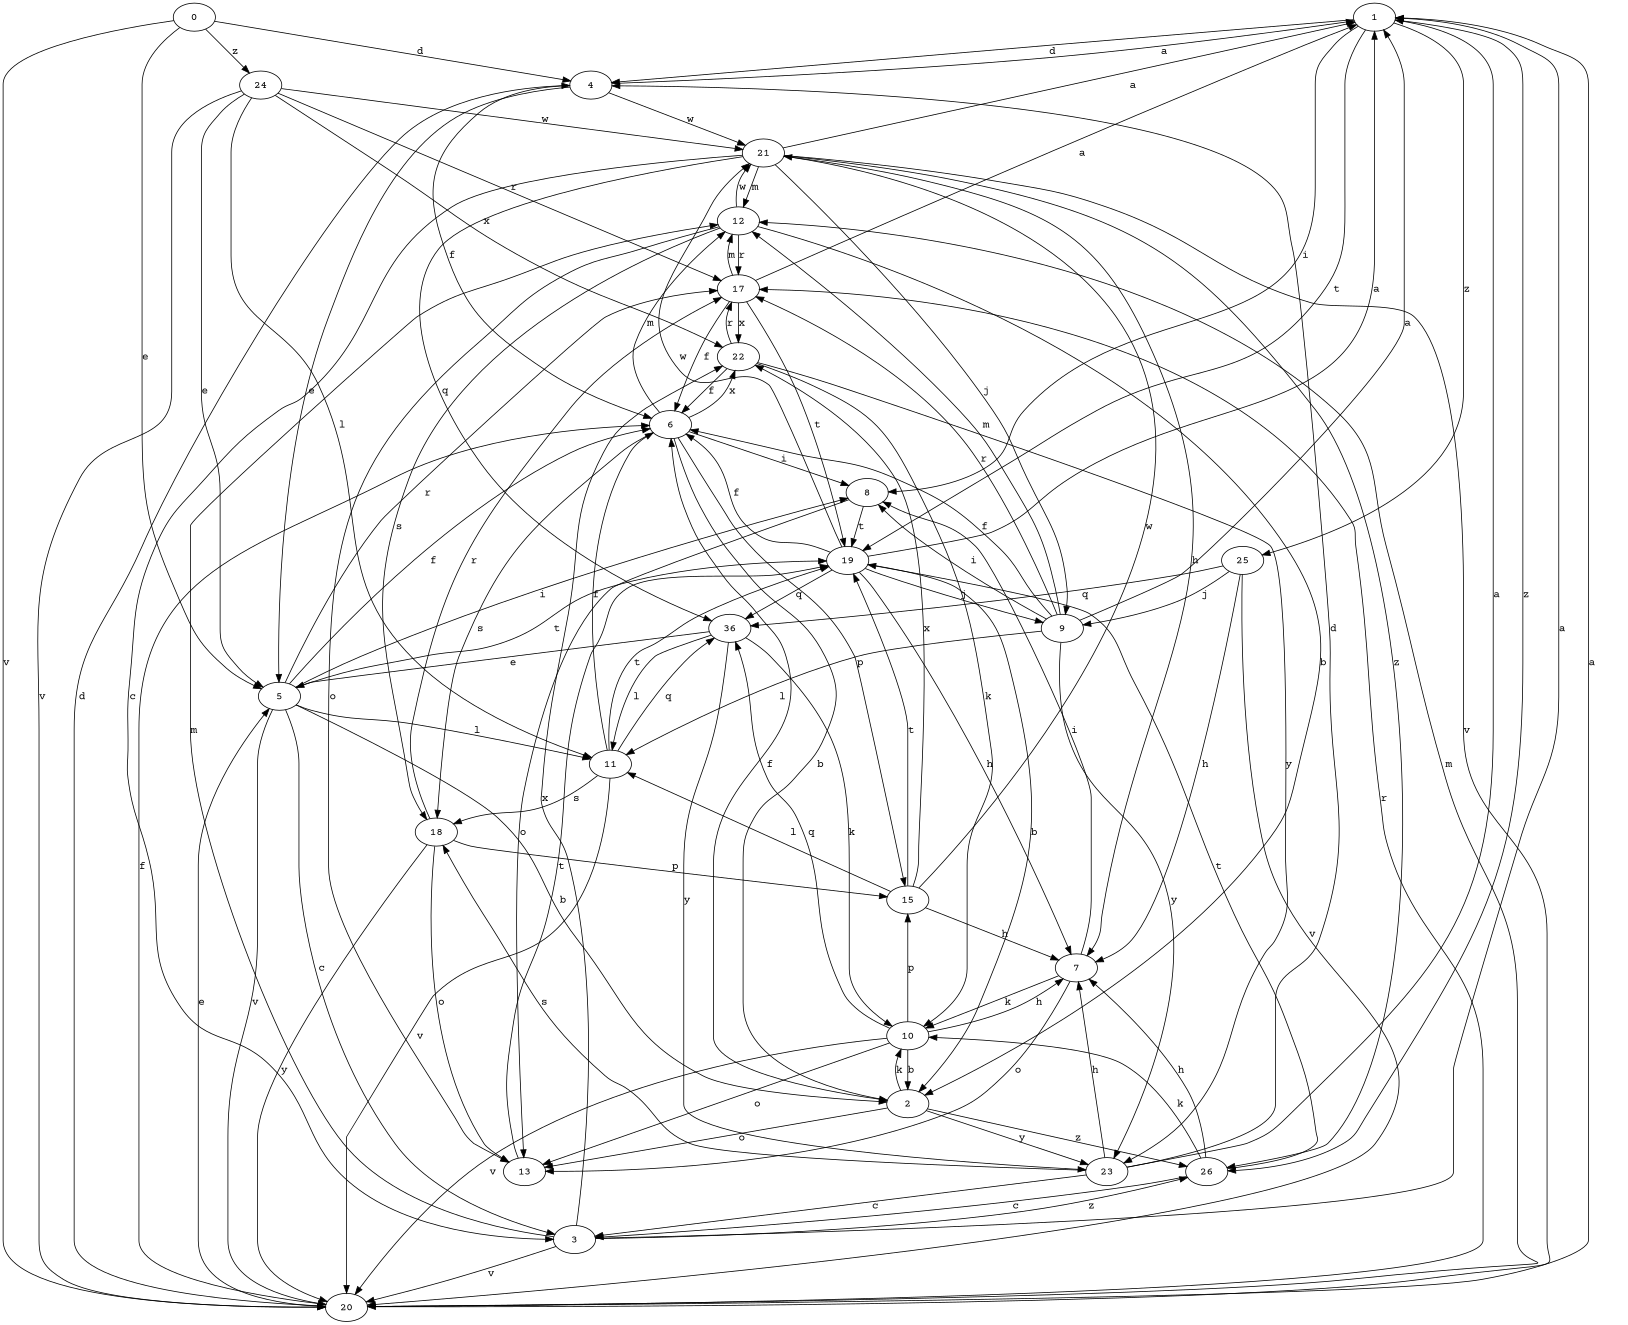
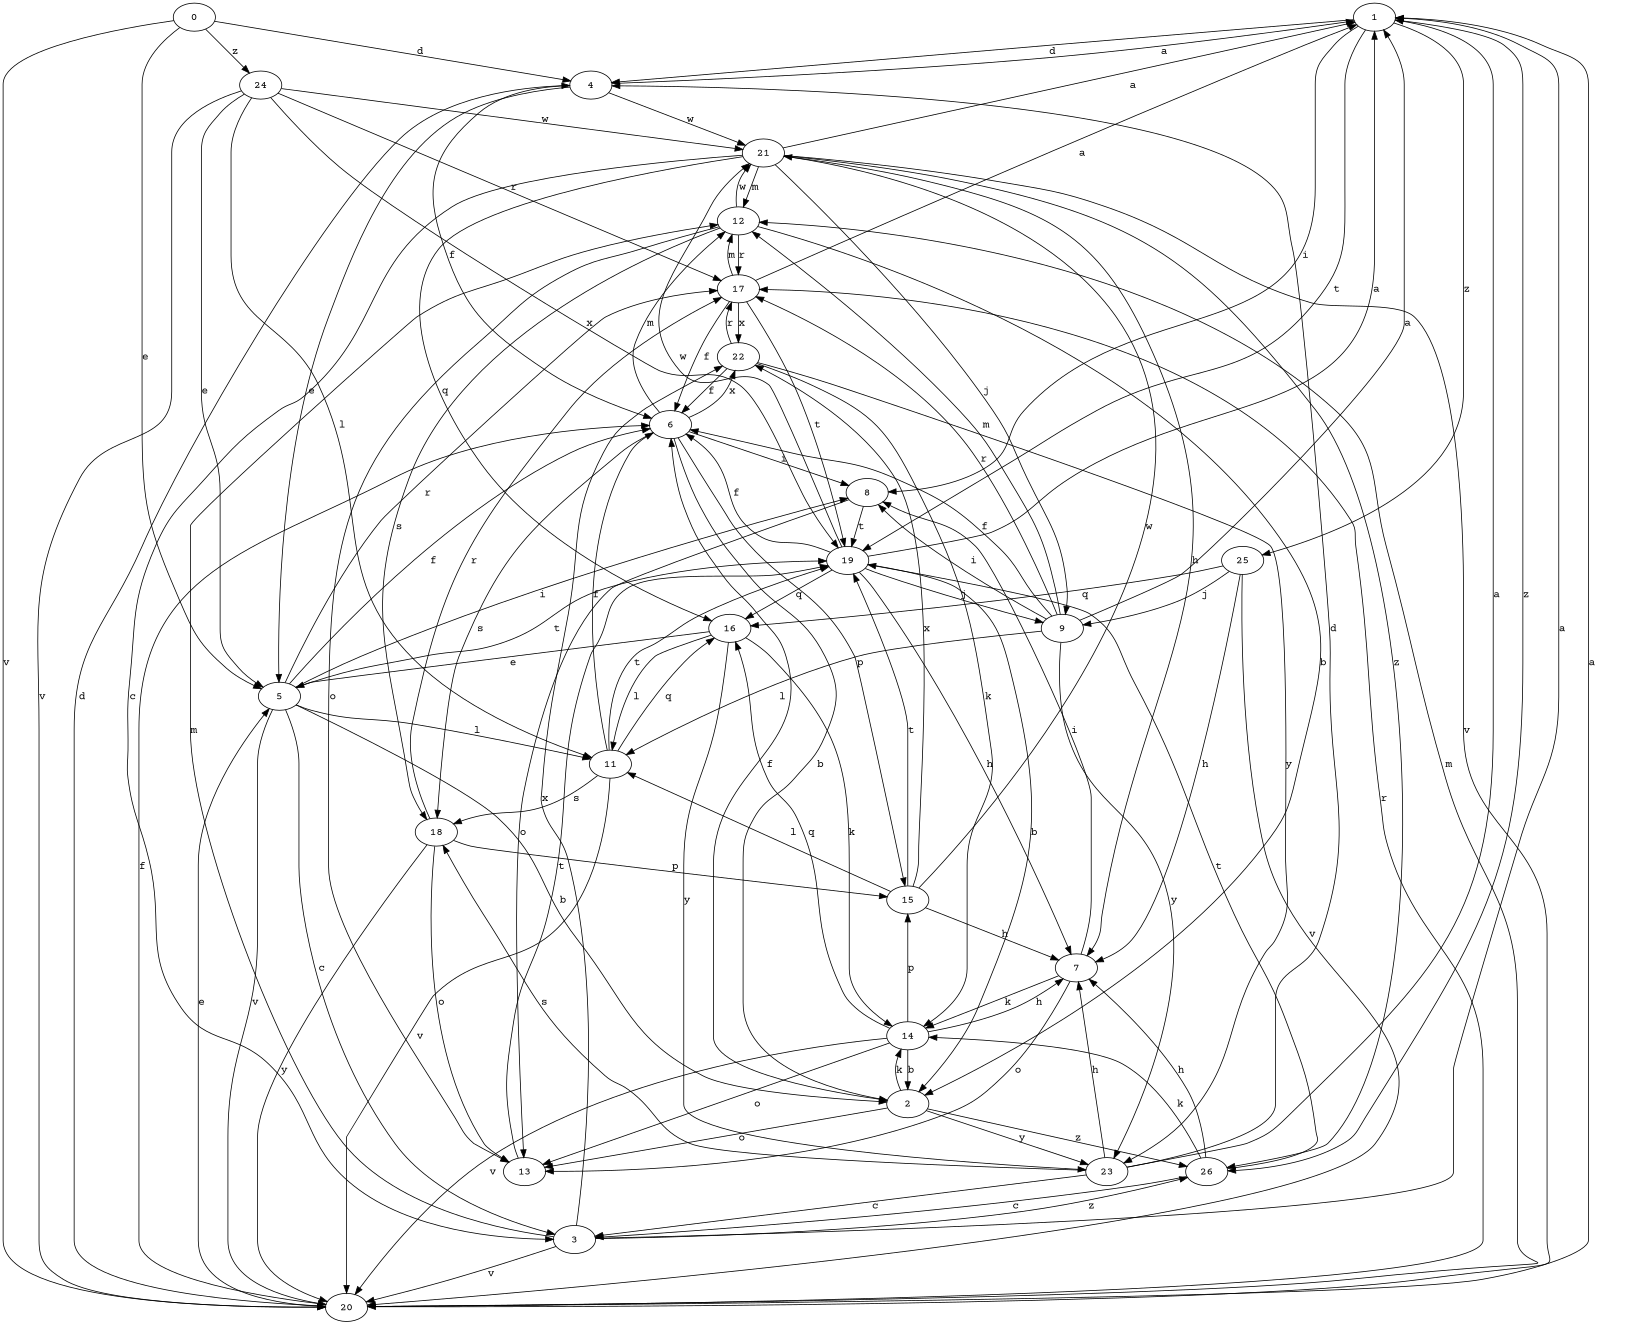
(486, 236) -> (568, 317)
(730, 628) -> (730, 628)
(908, 1036) -> (908, 1036)
